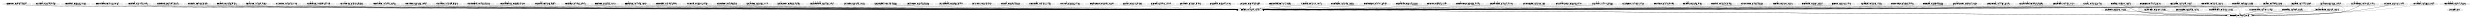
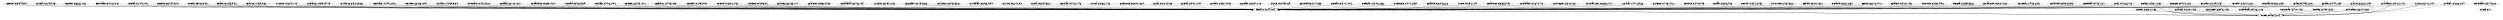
none -> (510, 4)
